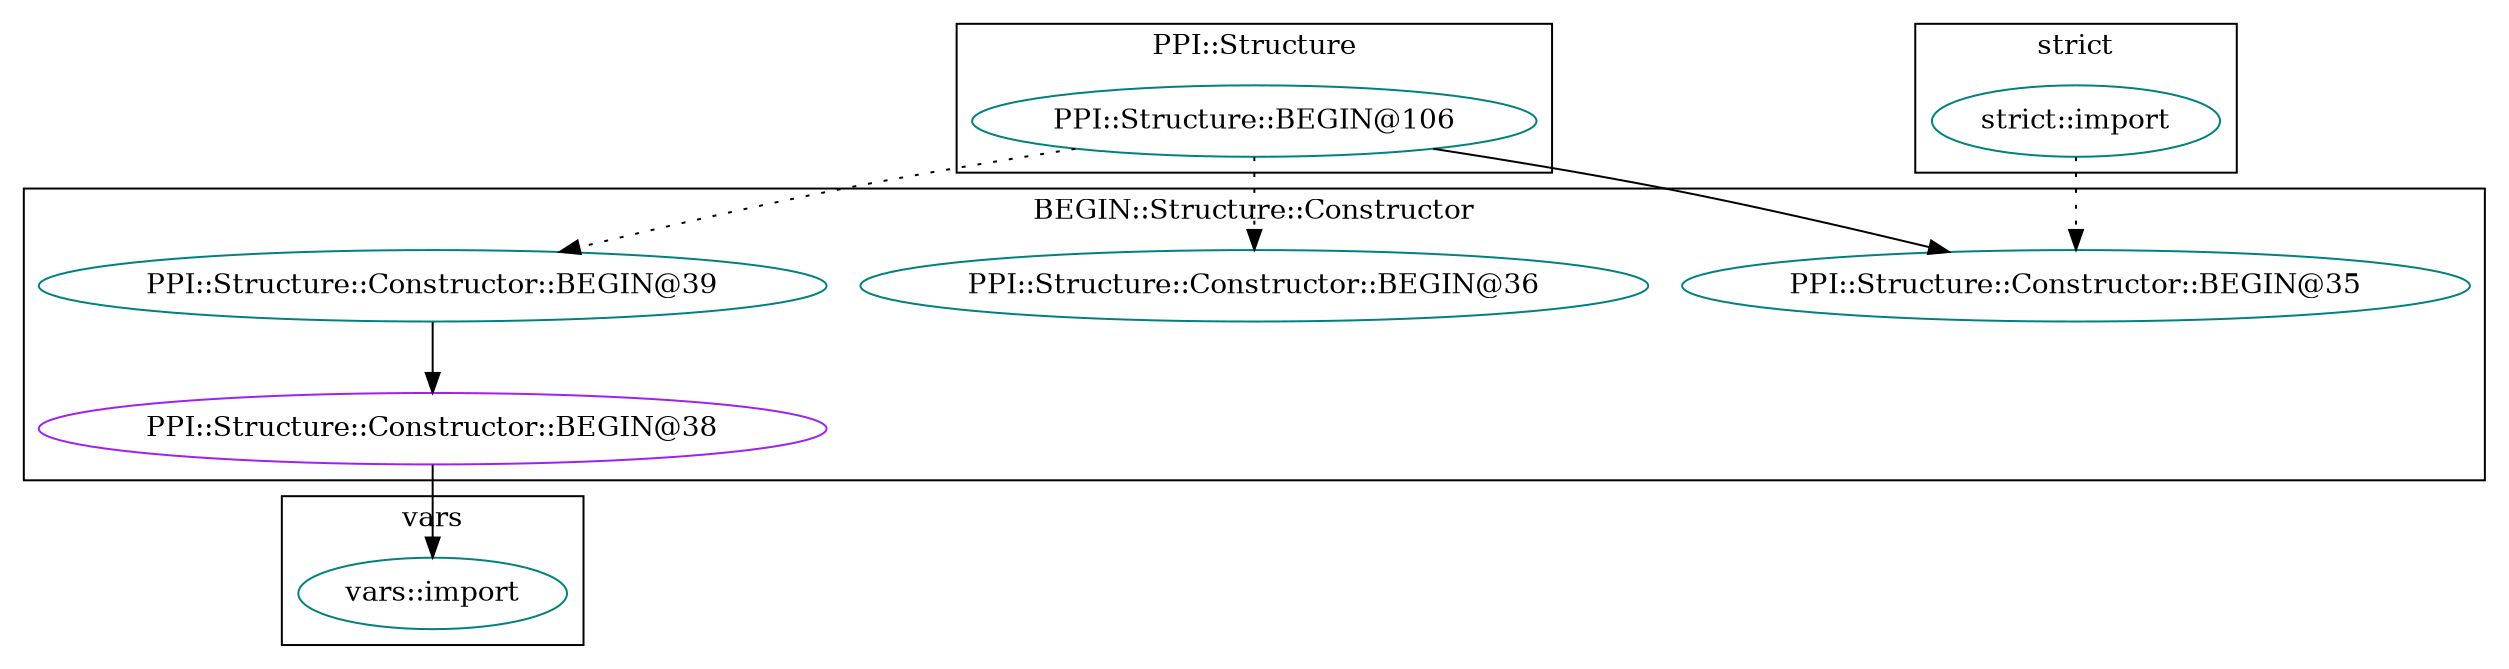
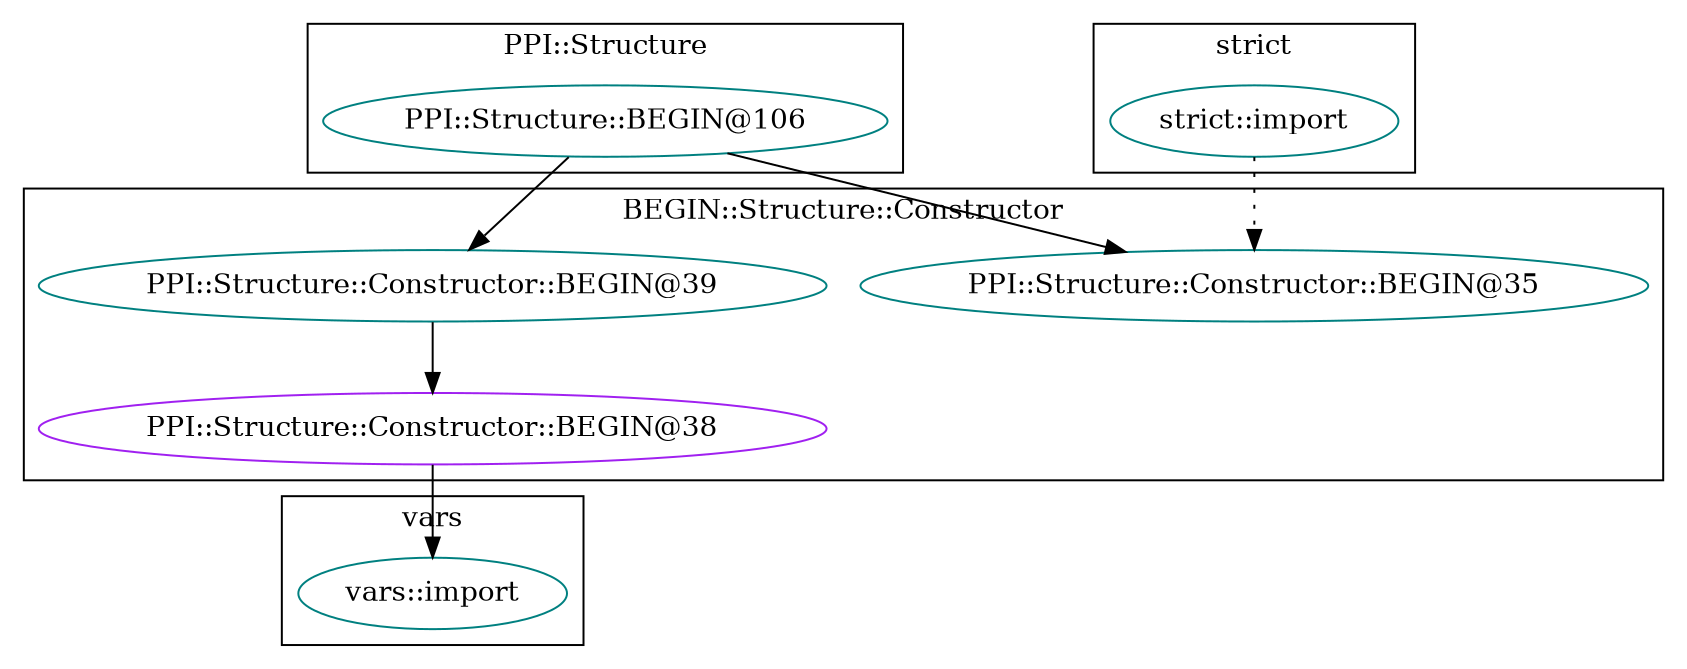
(777, 202) -> (520, 202)
(1254, 286) -> none
